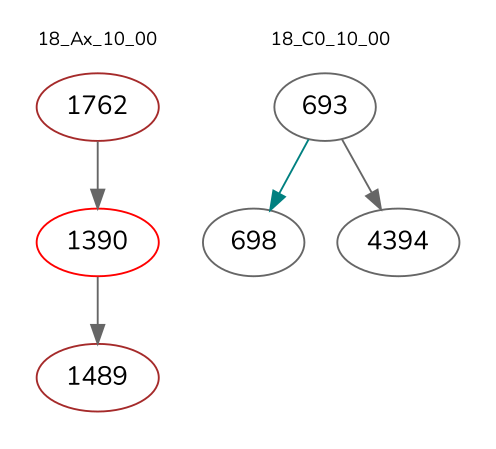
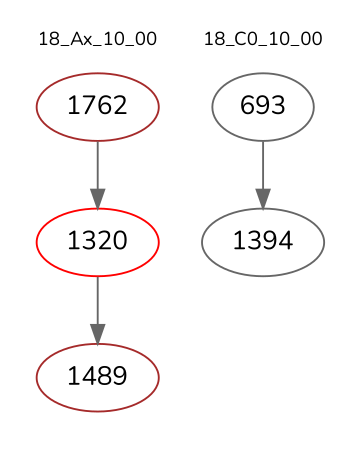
(98, 242) -> (98, 242)
(254, 242) -> none
(398, 242) -> (263, 242)
